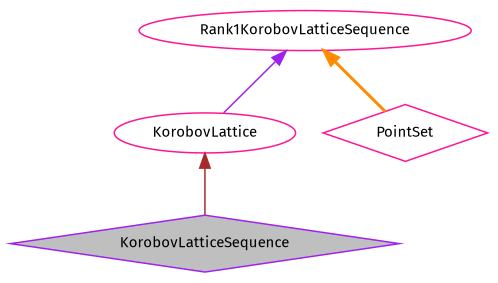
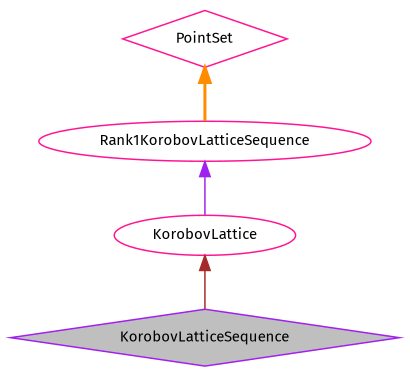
(360, 87) -> (205, 102)
